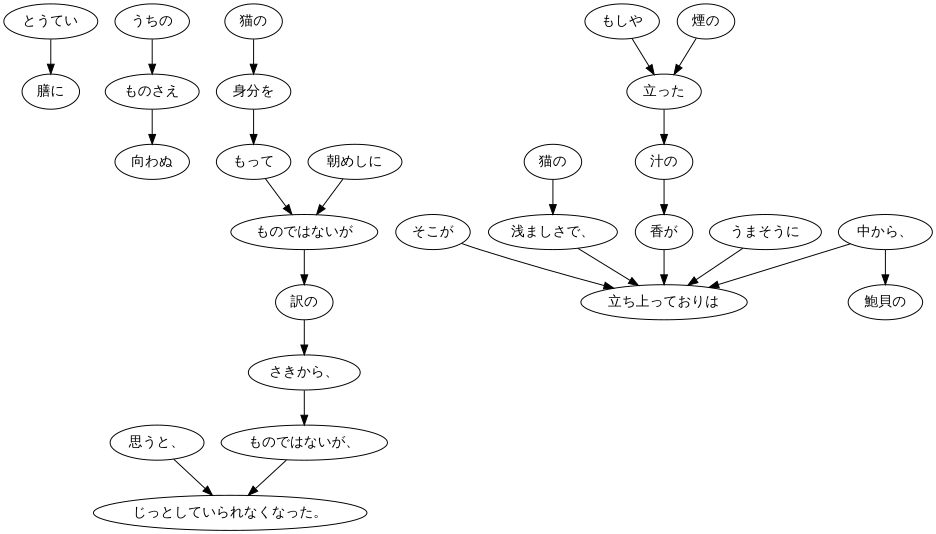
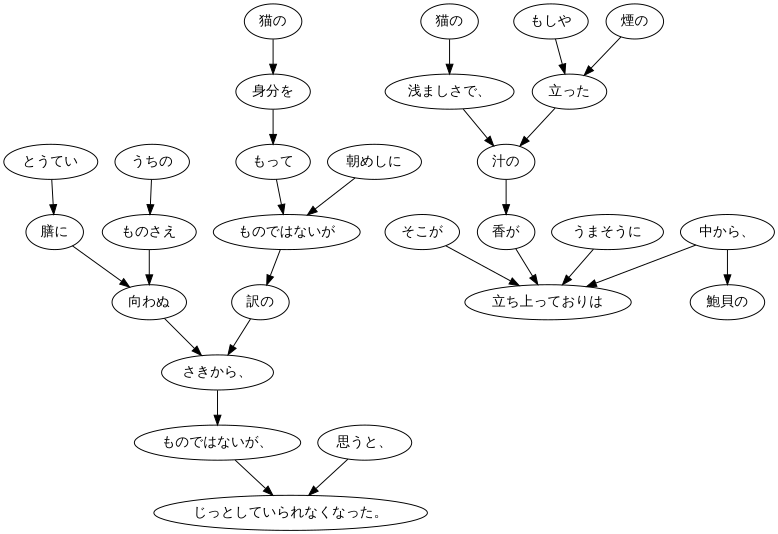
none -> (97, 264)
(604, 264) -> (475, 124)
none -> (179, 333)
